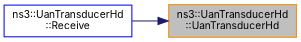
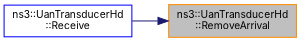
(233, 21) -> (233, 21)
